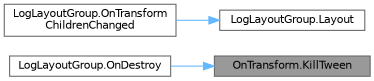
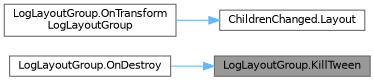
(90, 20) -> (90, 20)
(292, 20) -> (292, 20)
(292, 66) -> (292, 66)
